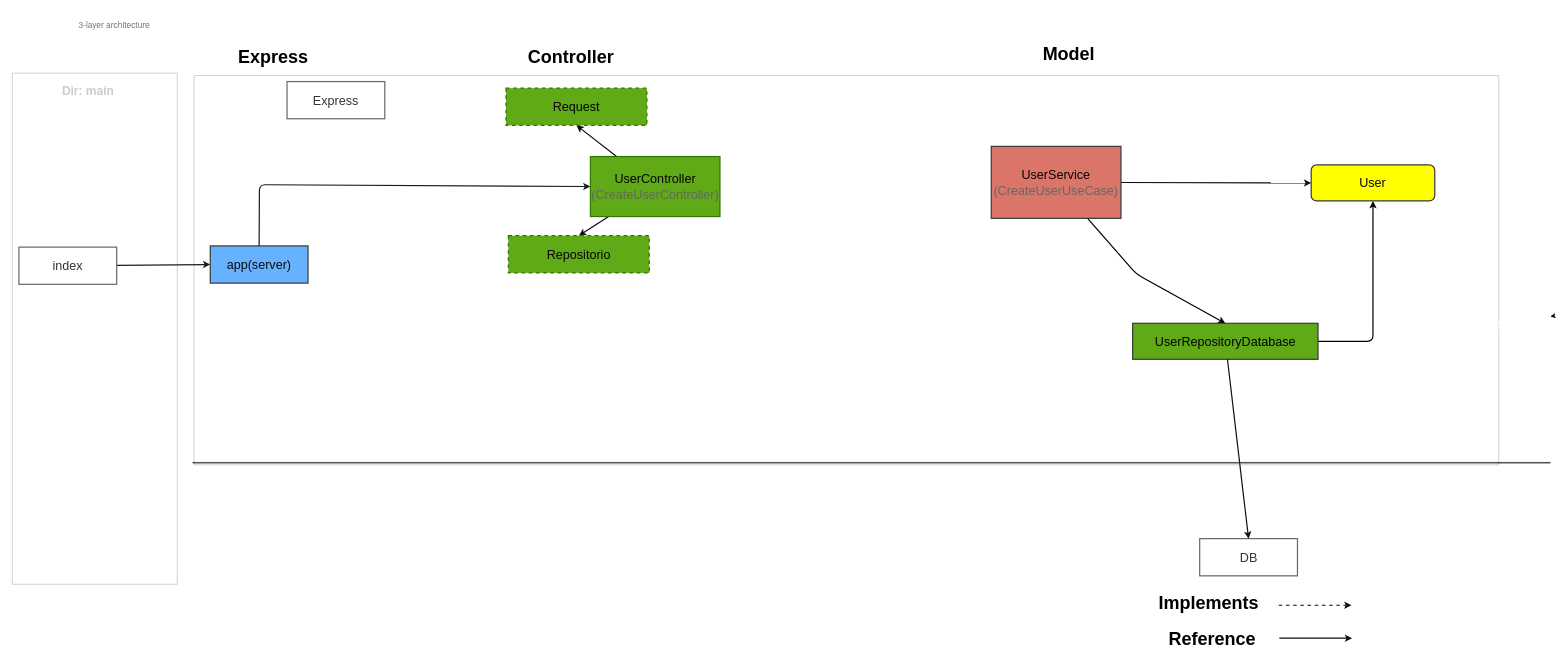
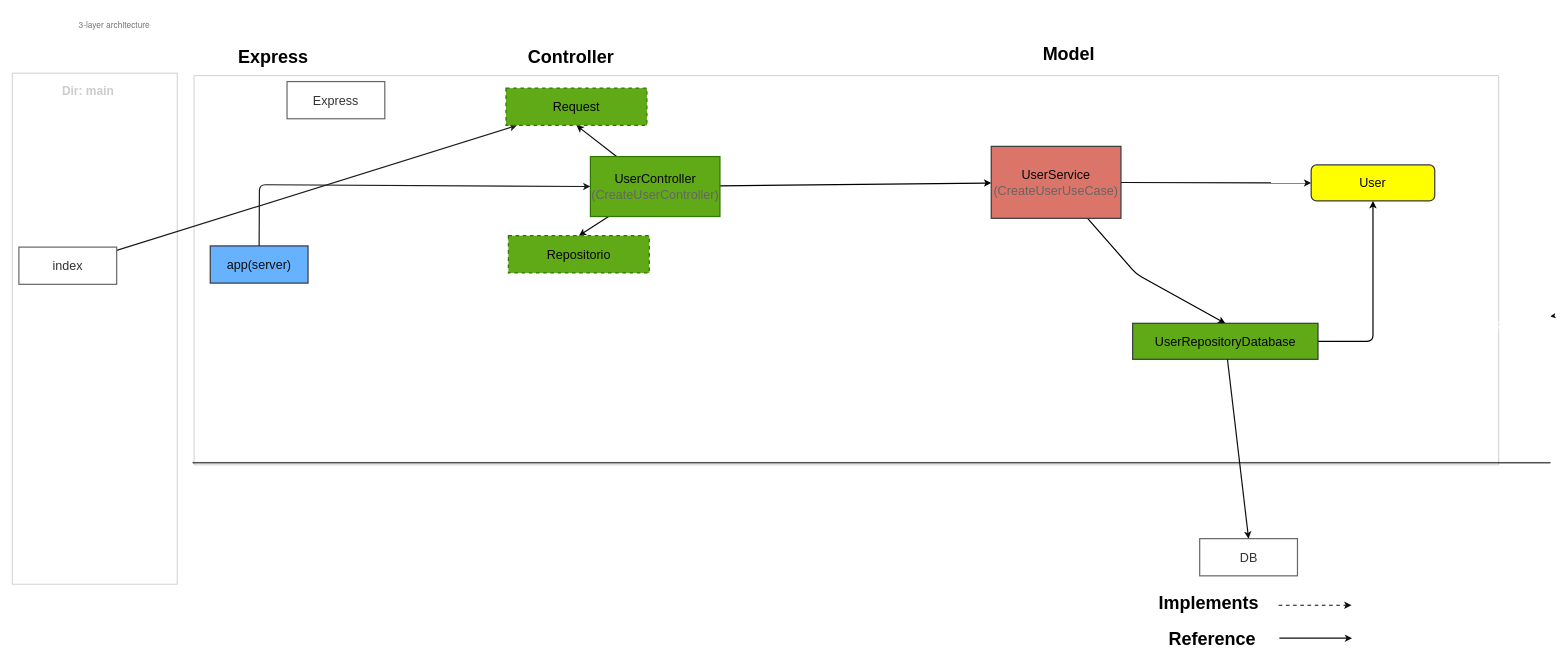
none -> (853, 184)
(161, 265) -> (220, 218)
